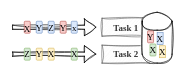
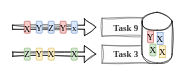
(126, 27) -> (126, 27)
(126, 54) -> (126, 54)
